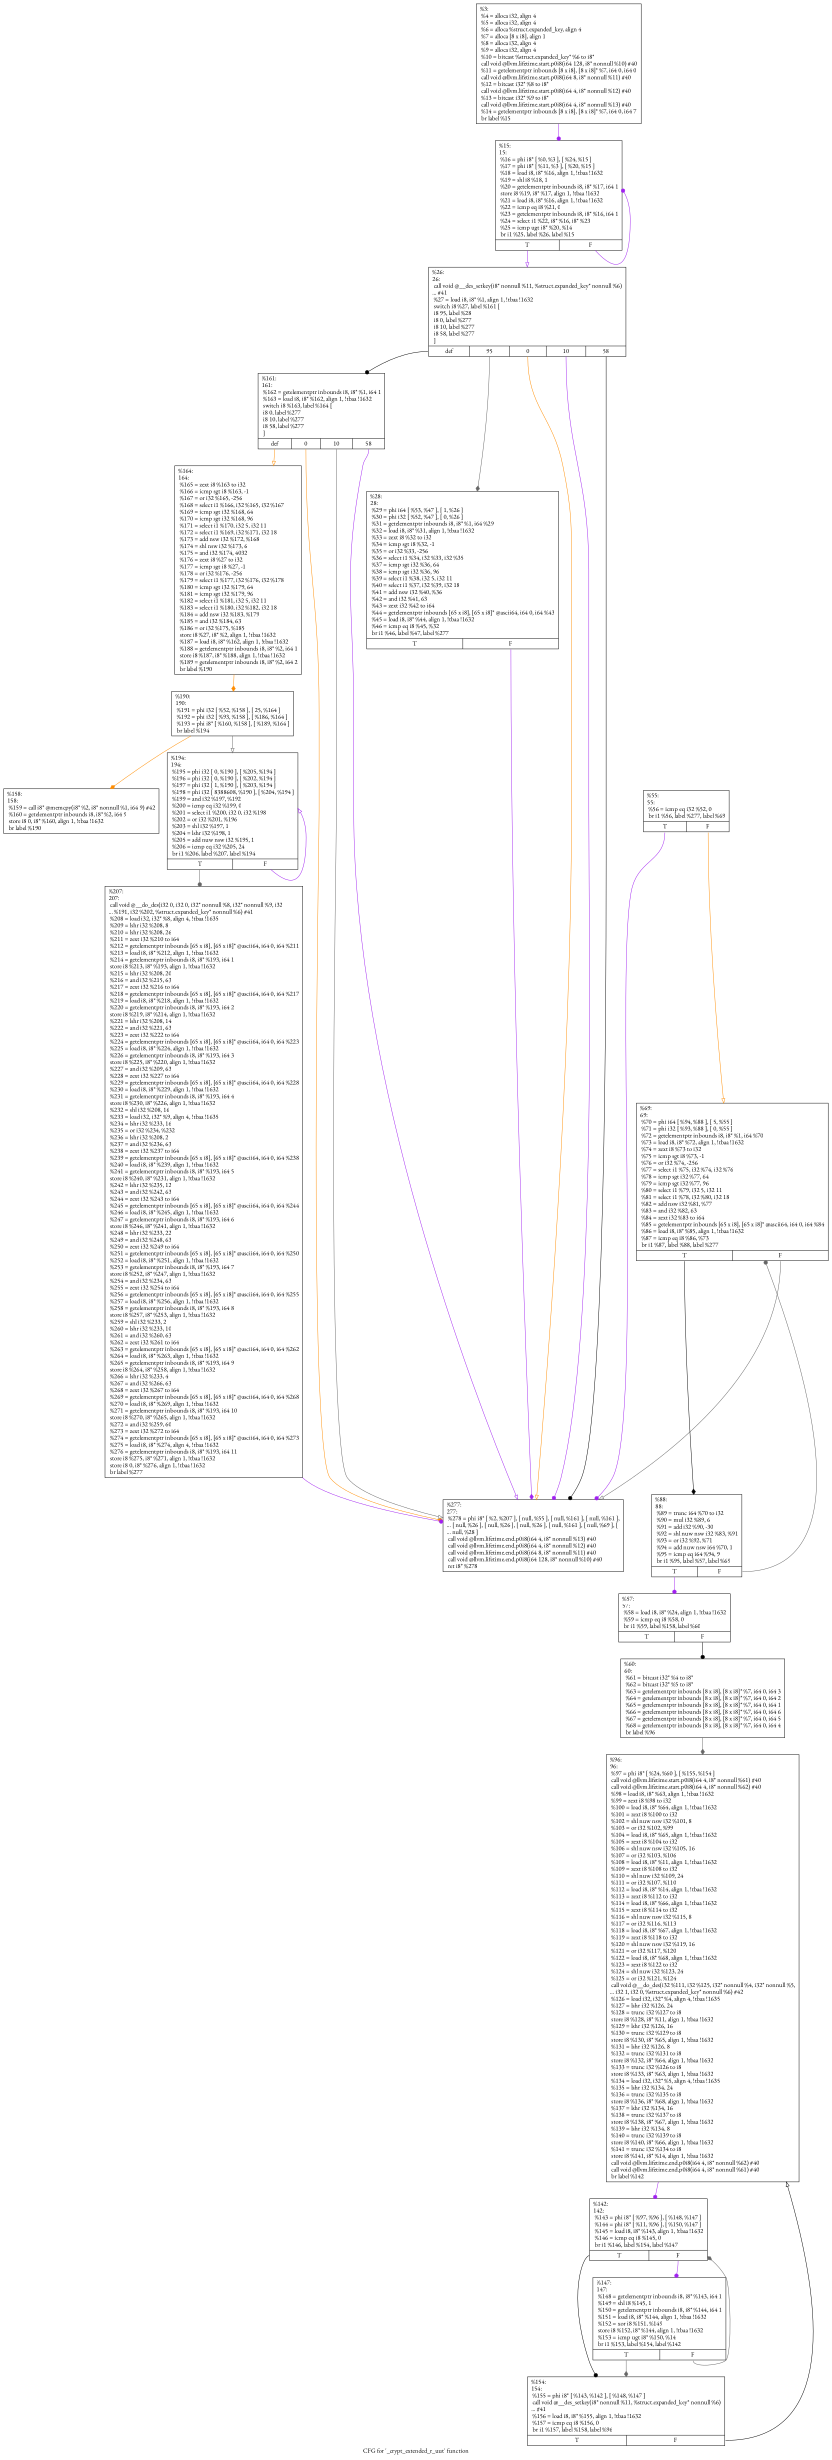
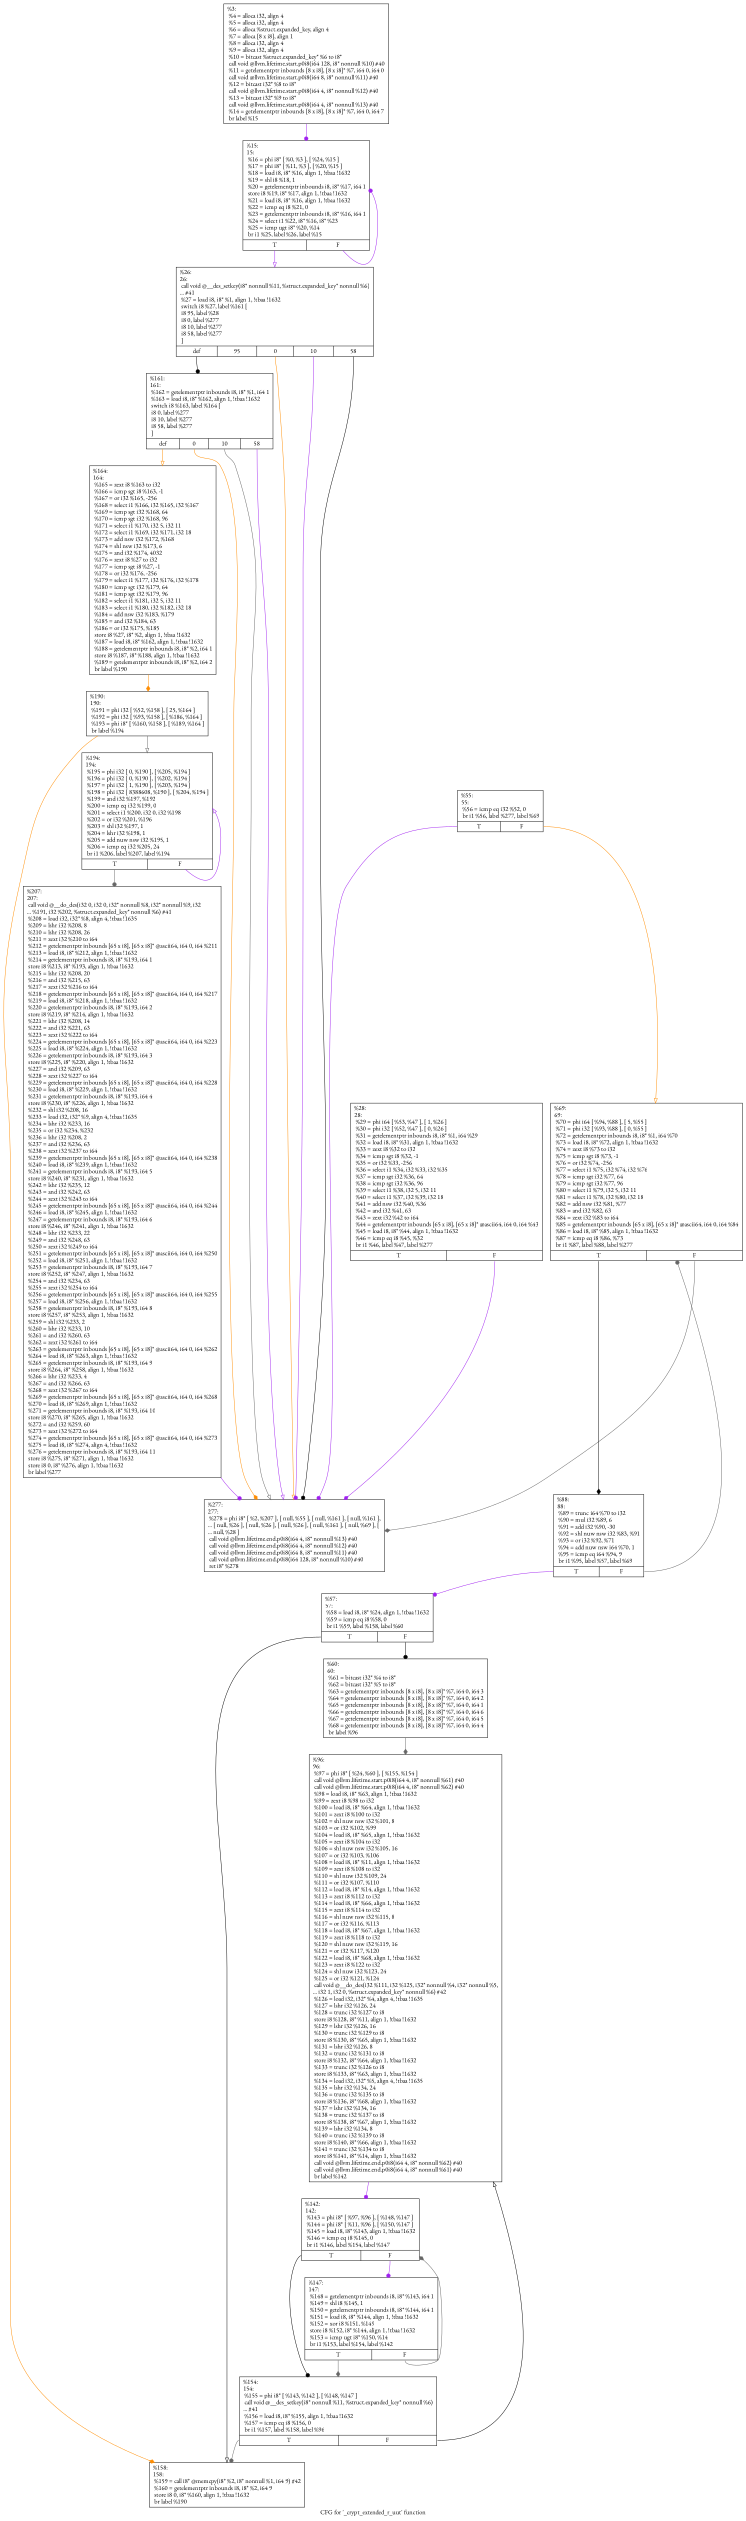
(486, 421) -> none
(721, 1400) -> (592, 1446)
none -> (227, 2016)
none -> (234, 2449)
